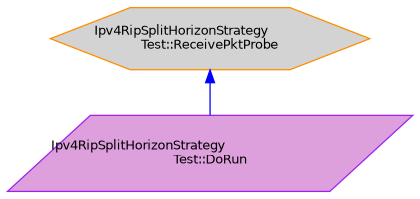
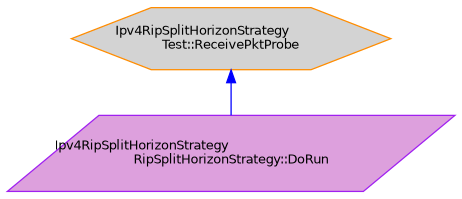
(210, 153) -> (231, 153)
